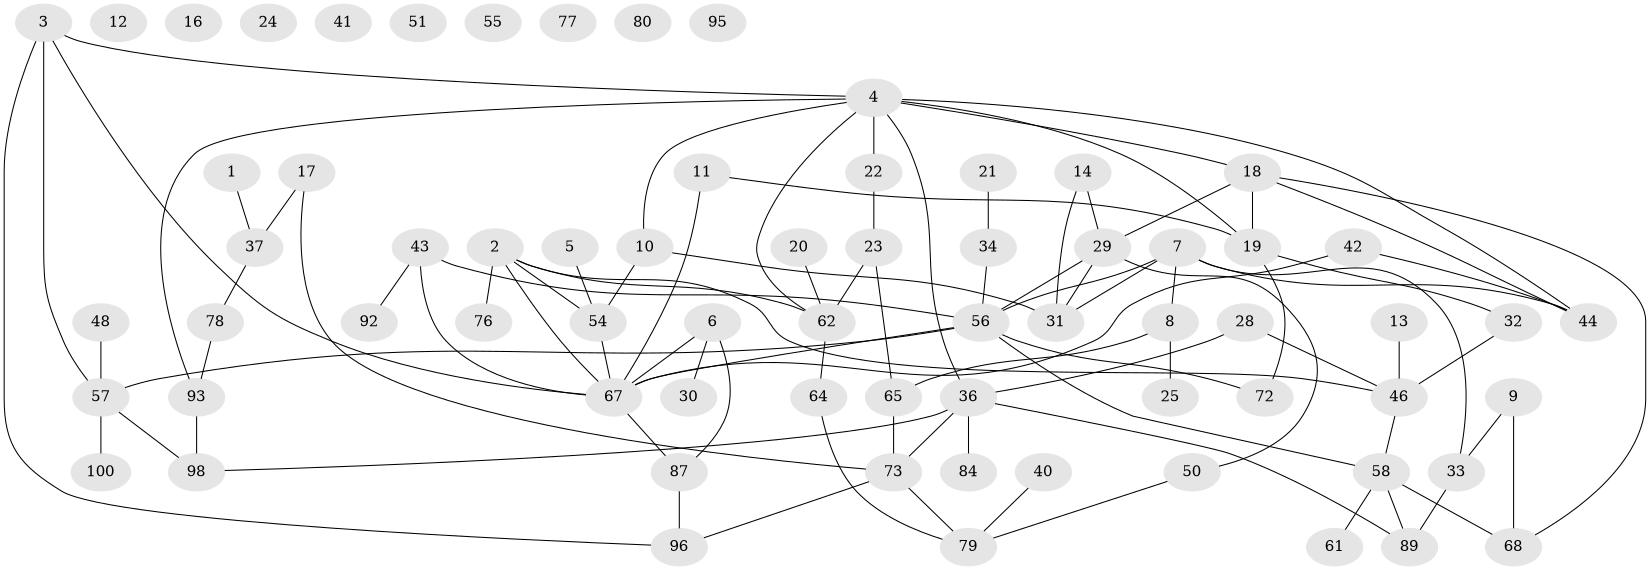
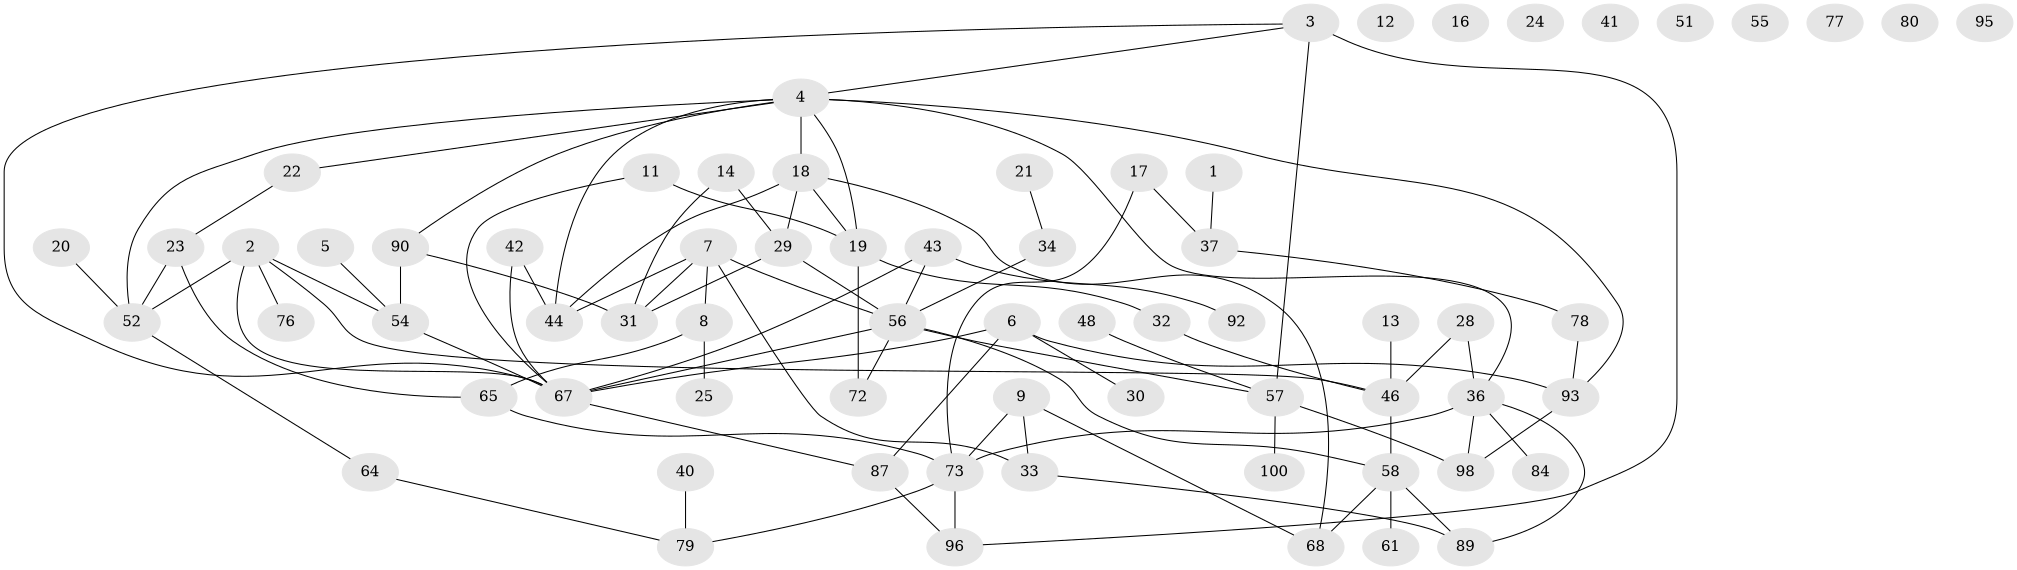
(645, 248) -> (401, 248)
(827, 322) -> (132, 322)
none -> (1302, 365)
none -> (988, 435)
(1192, 472) -> none
